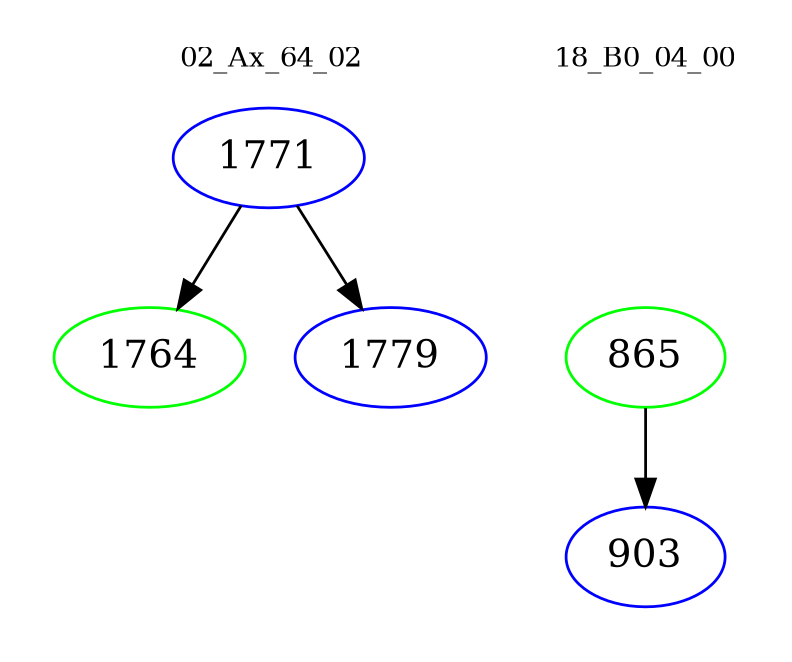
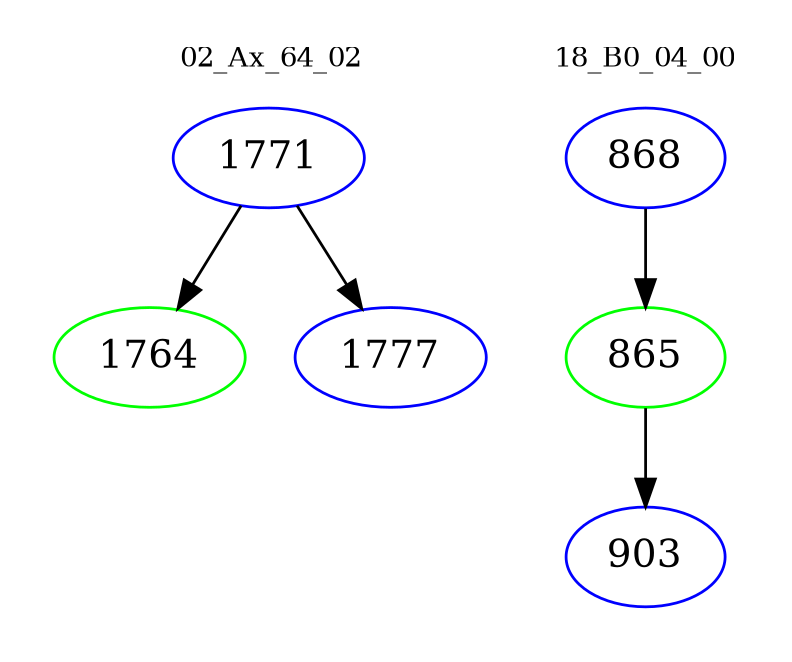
none -> (646, 158)
(391, 357) -> (391, 357)
